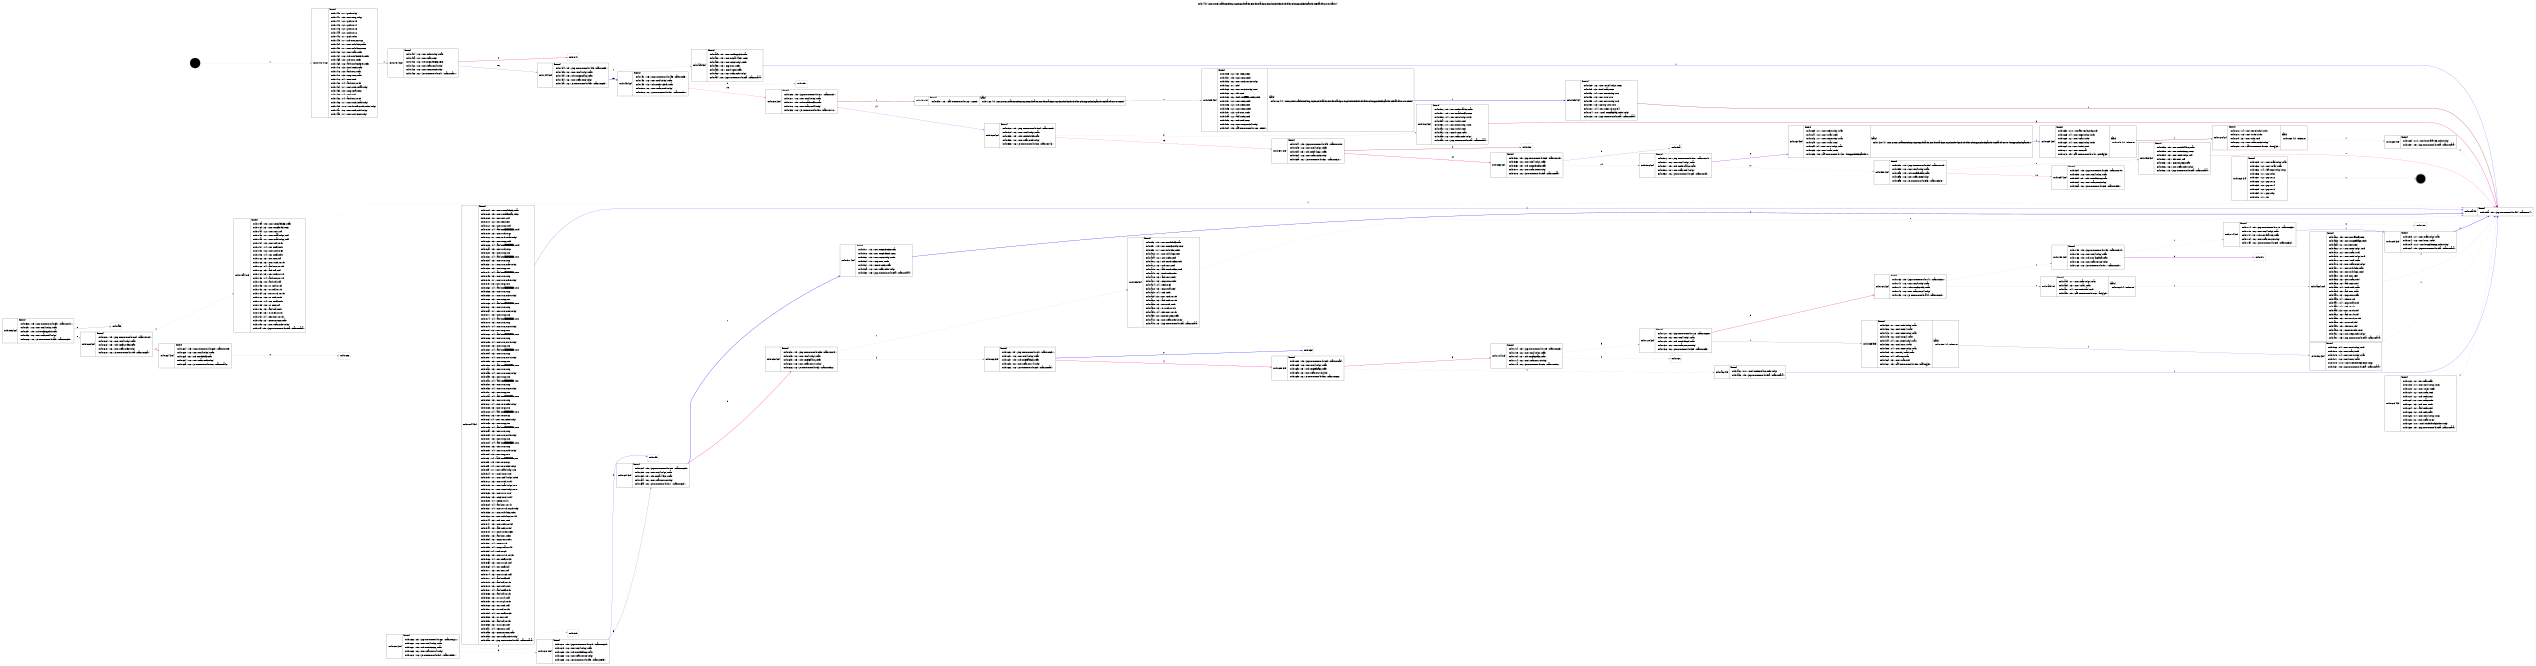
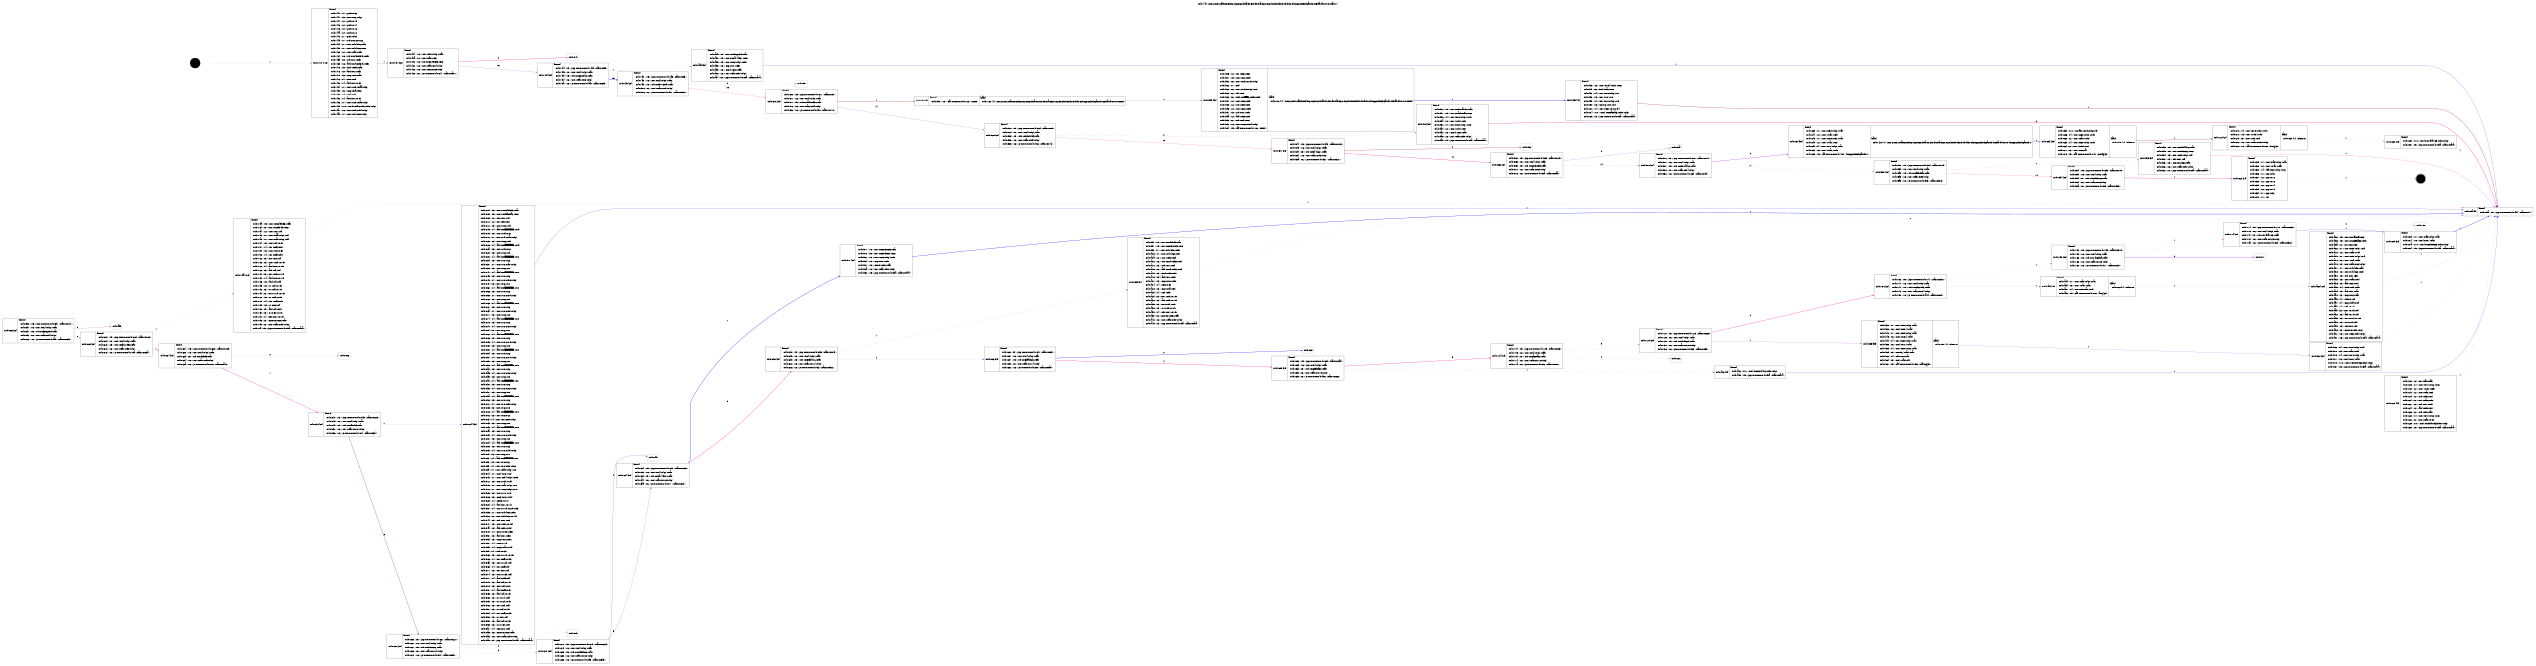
none -> (2177, 178)
none -> (344, 425)
